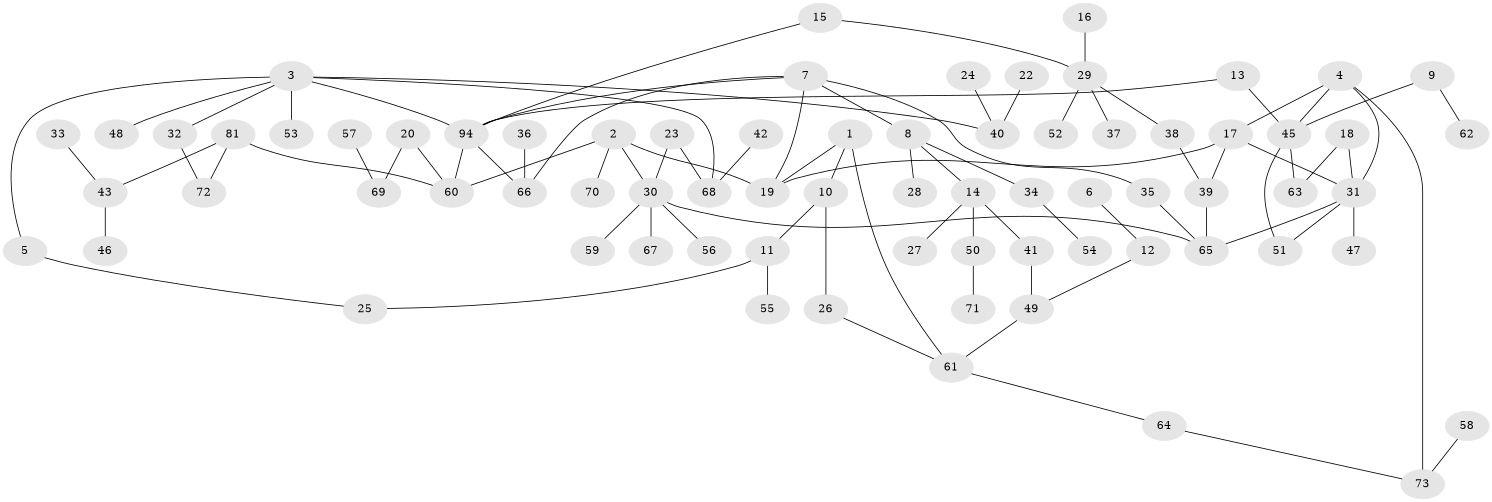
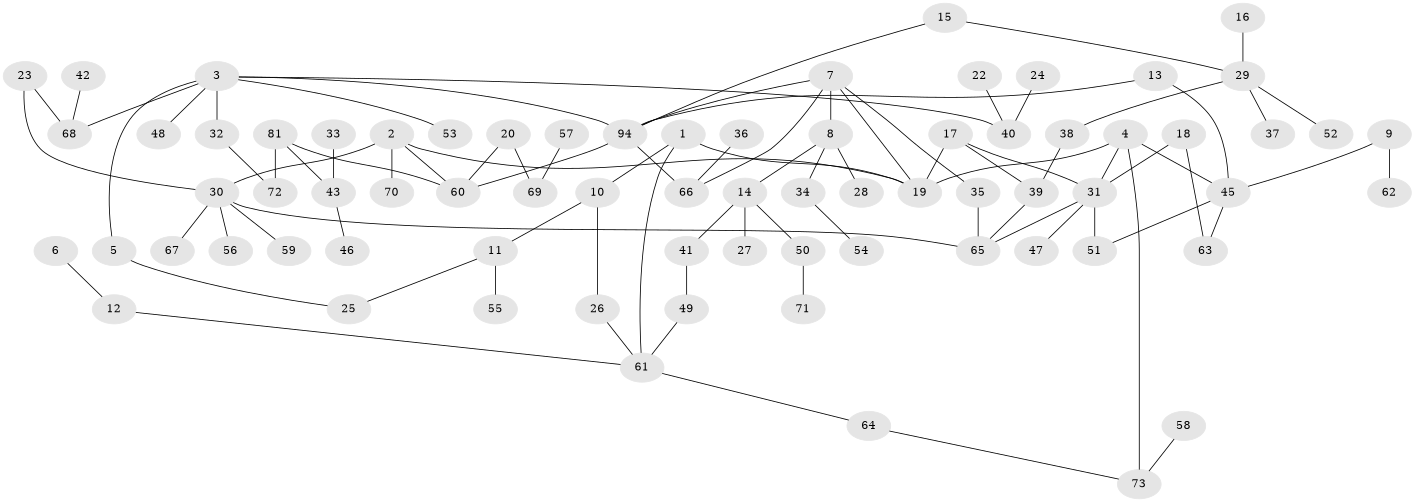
(1285, 105) -> (1036, 162)
(1090, 280) -> (378, 338)
